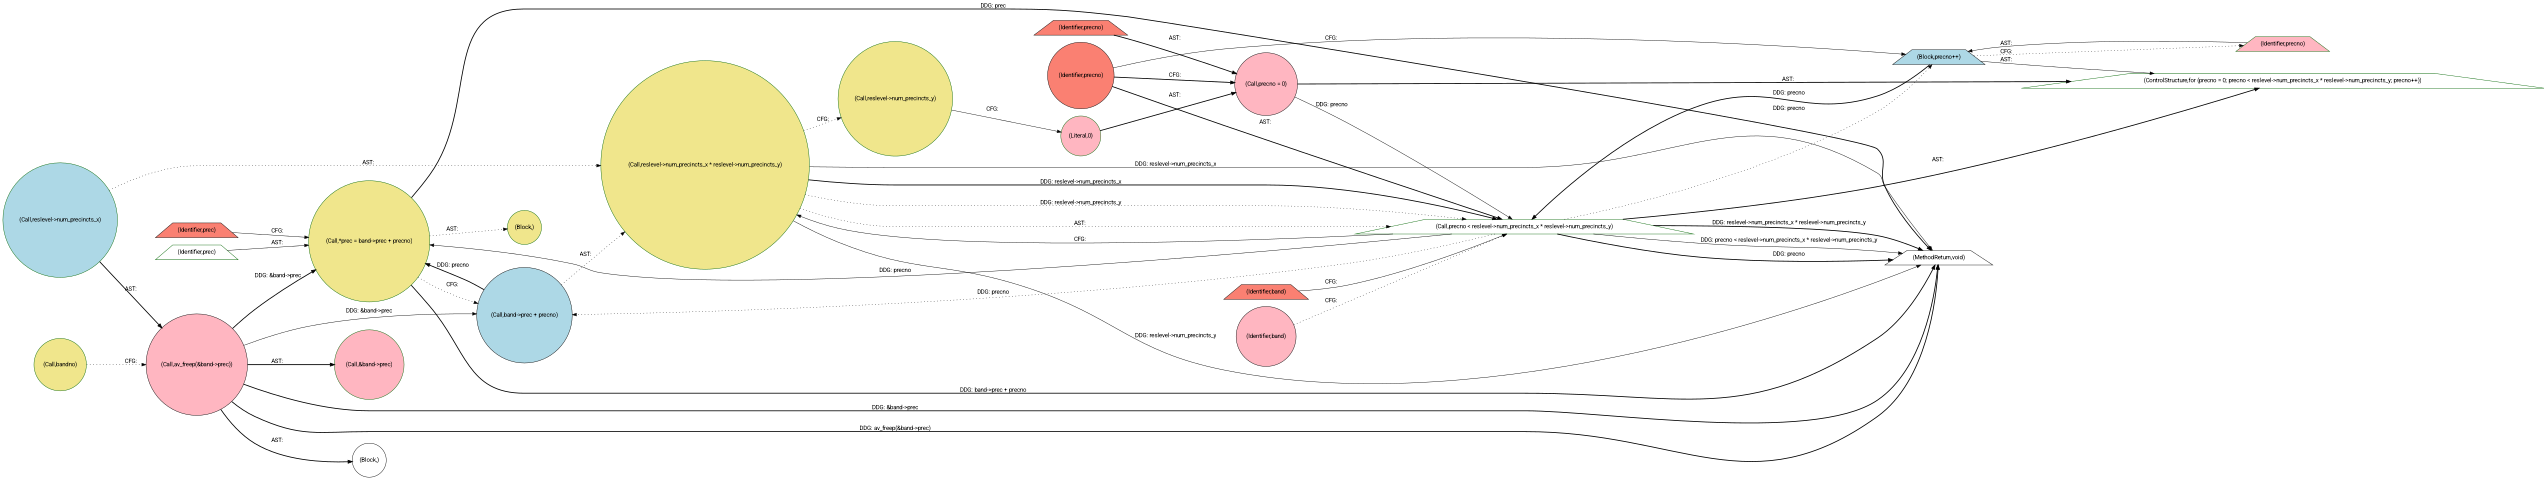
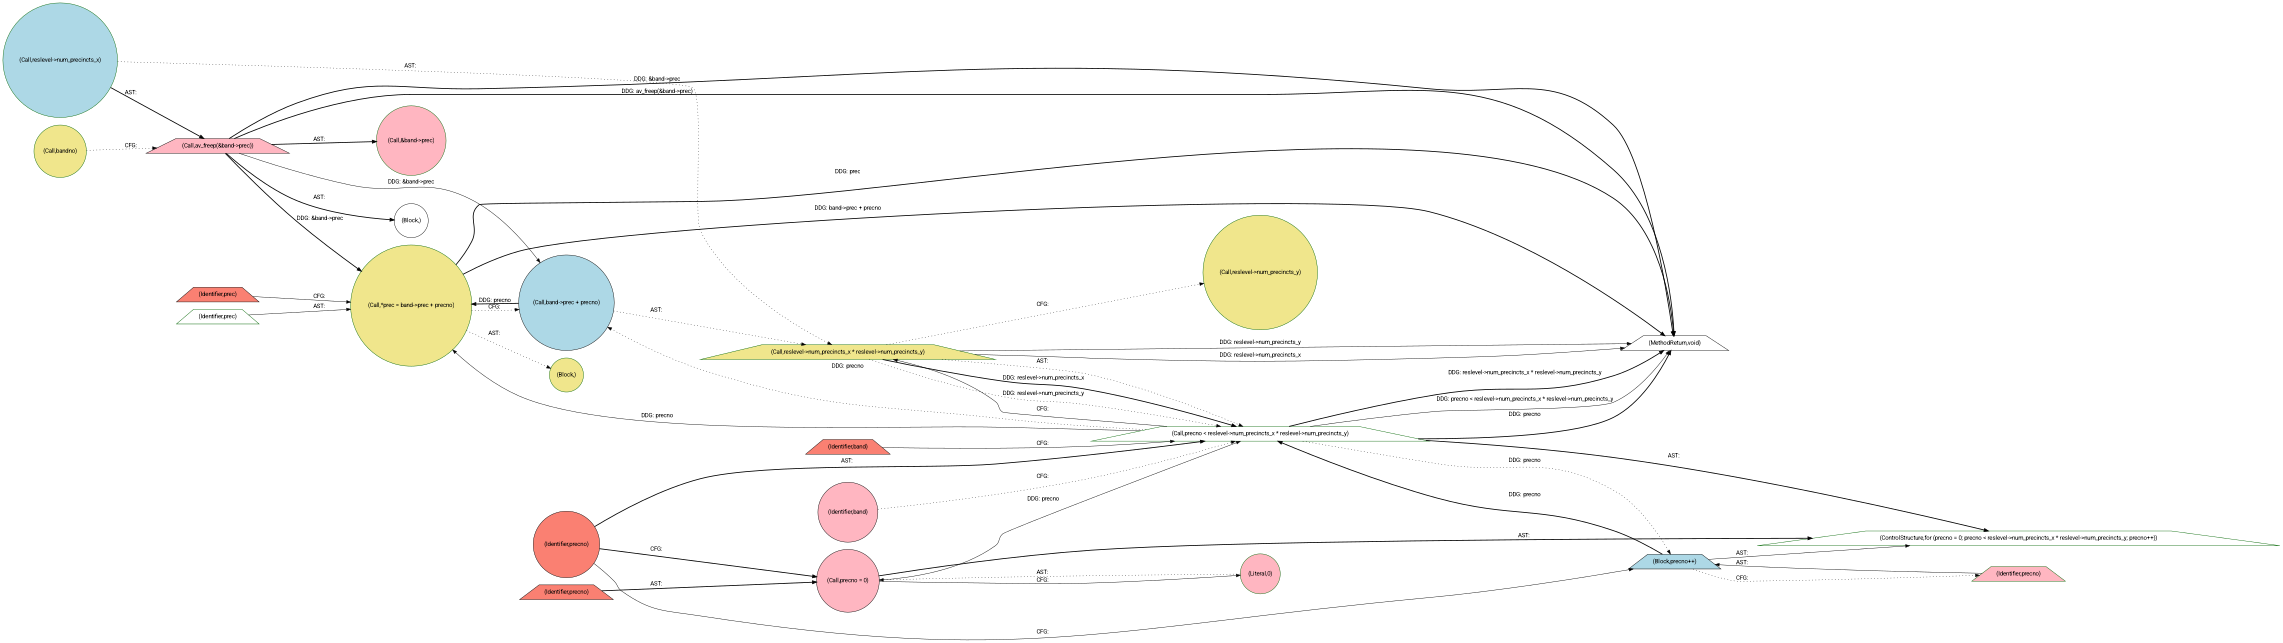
(1166, 112) -> (1062, 576)
(1004, 121) -> (1058, 584)
(705, 165) -> (848, 352)
(197, 365) -> (218, 146)
